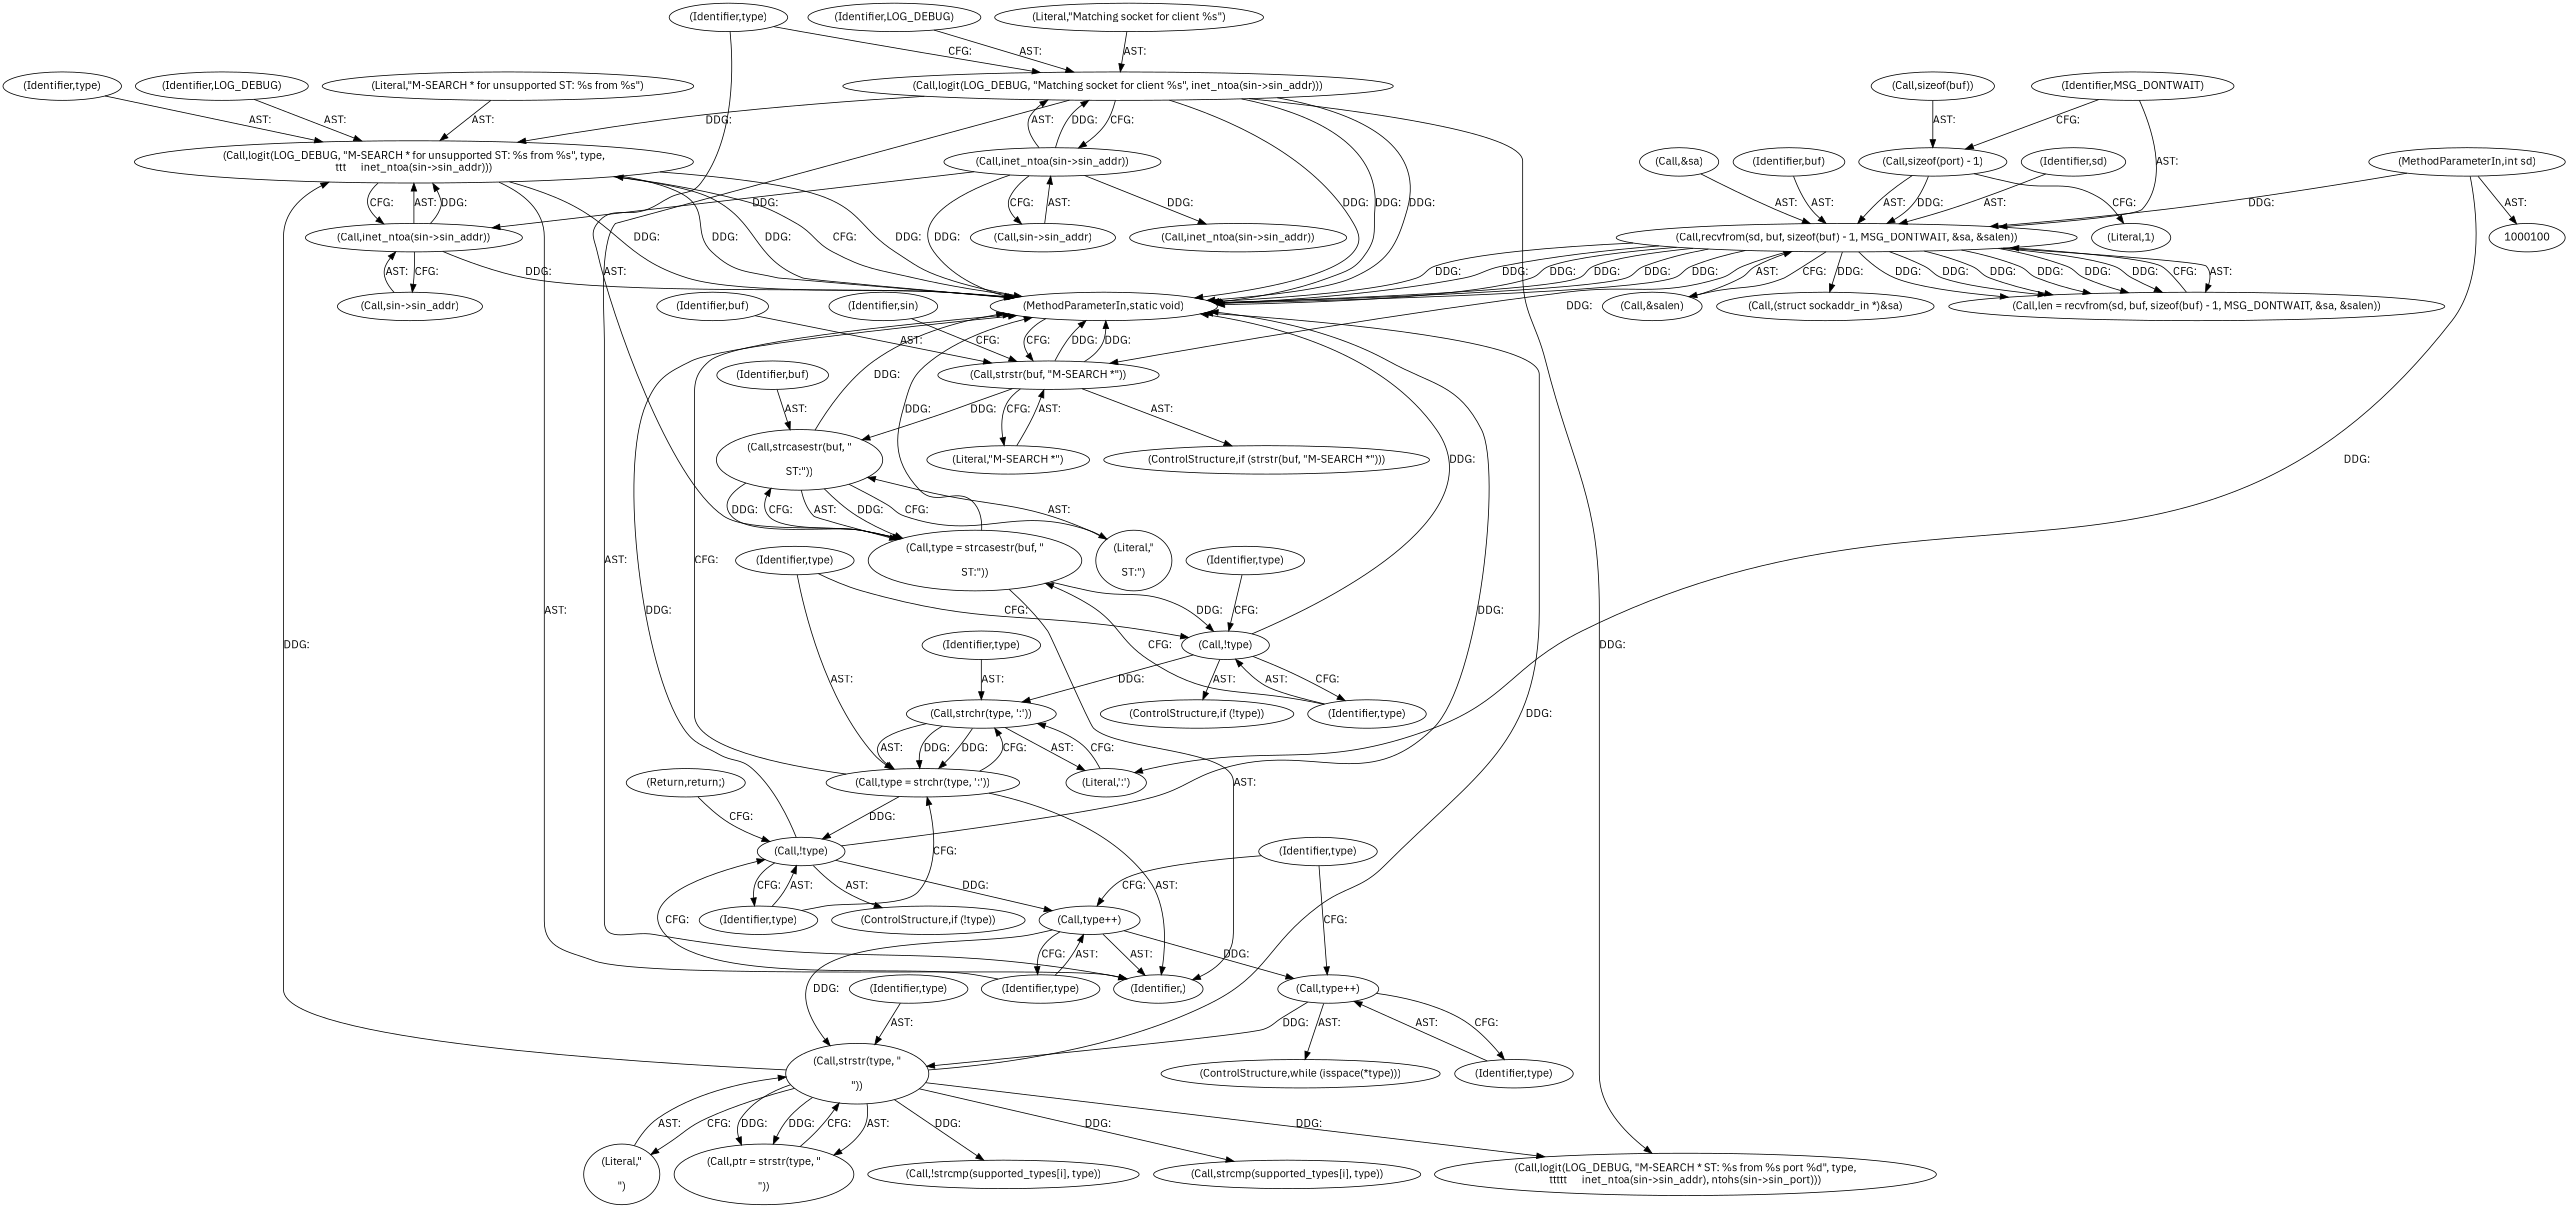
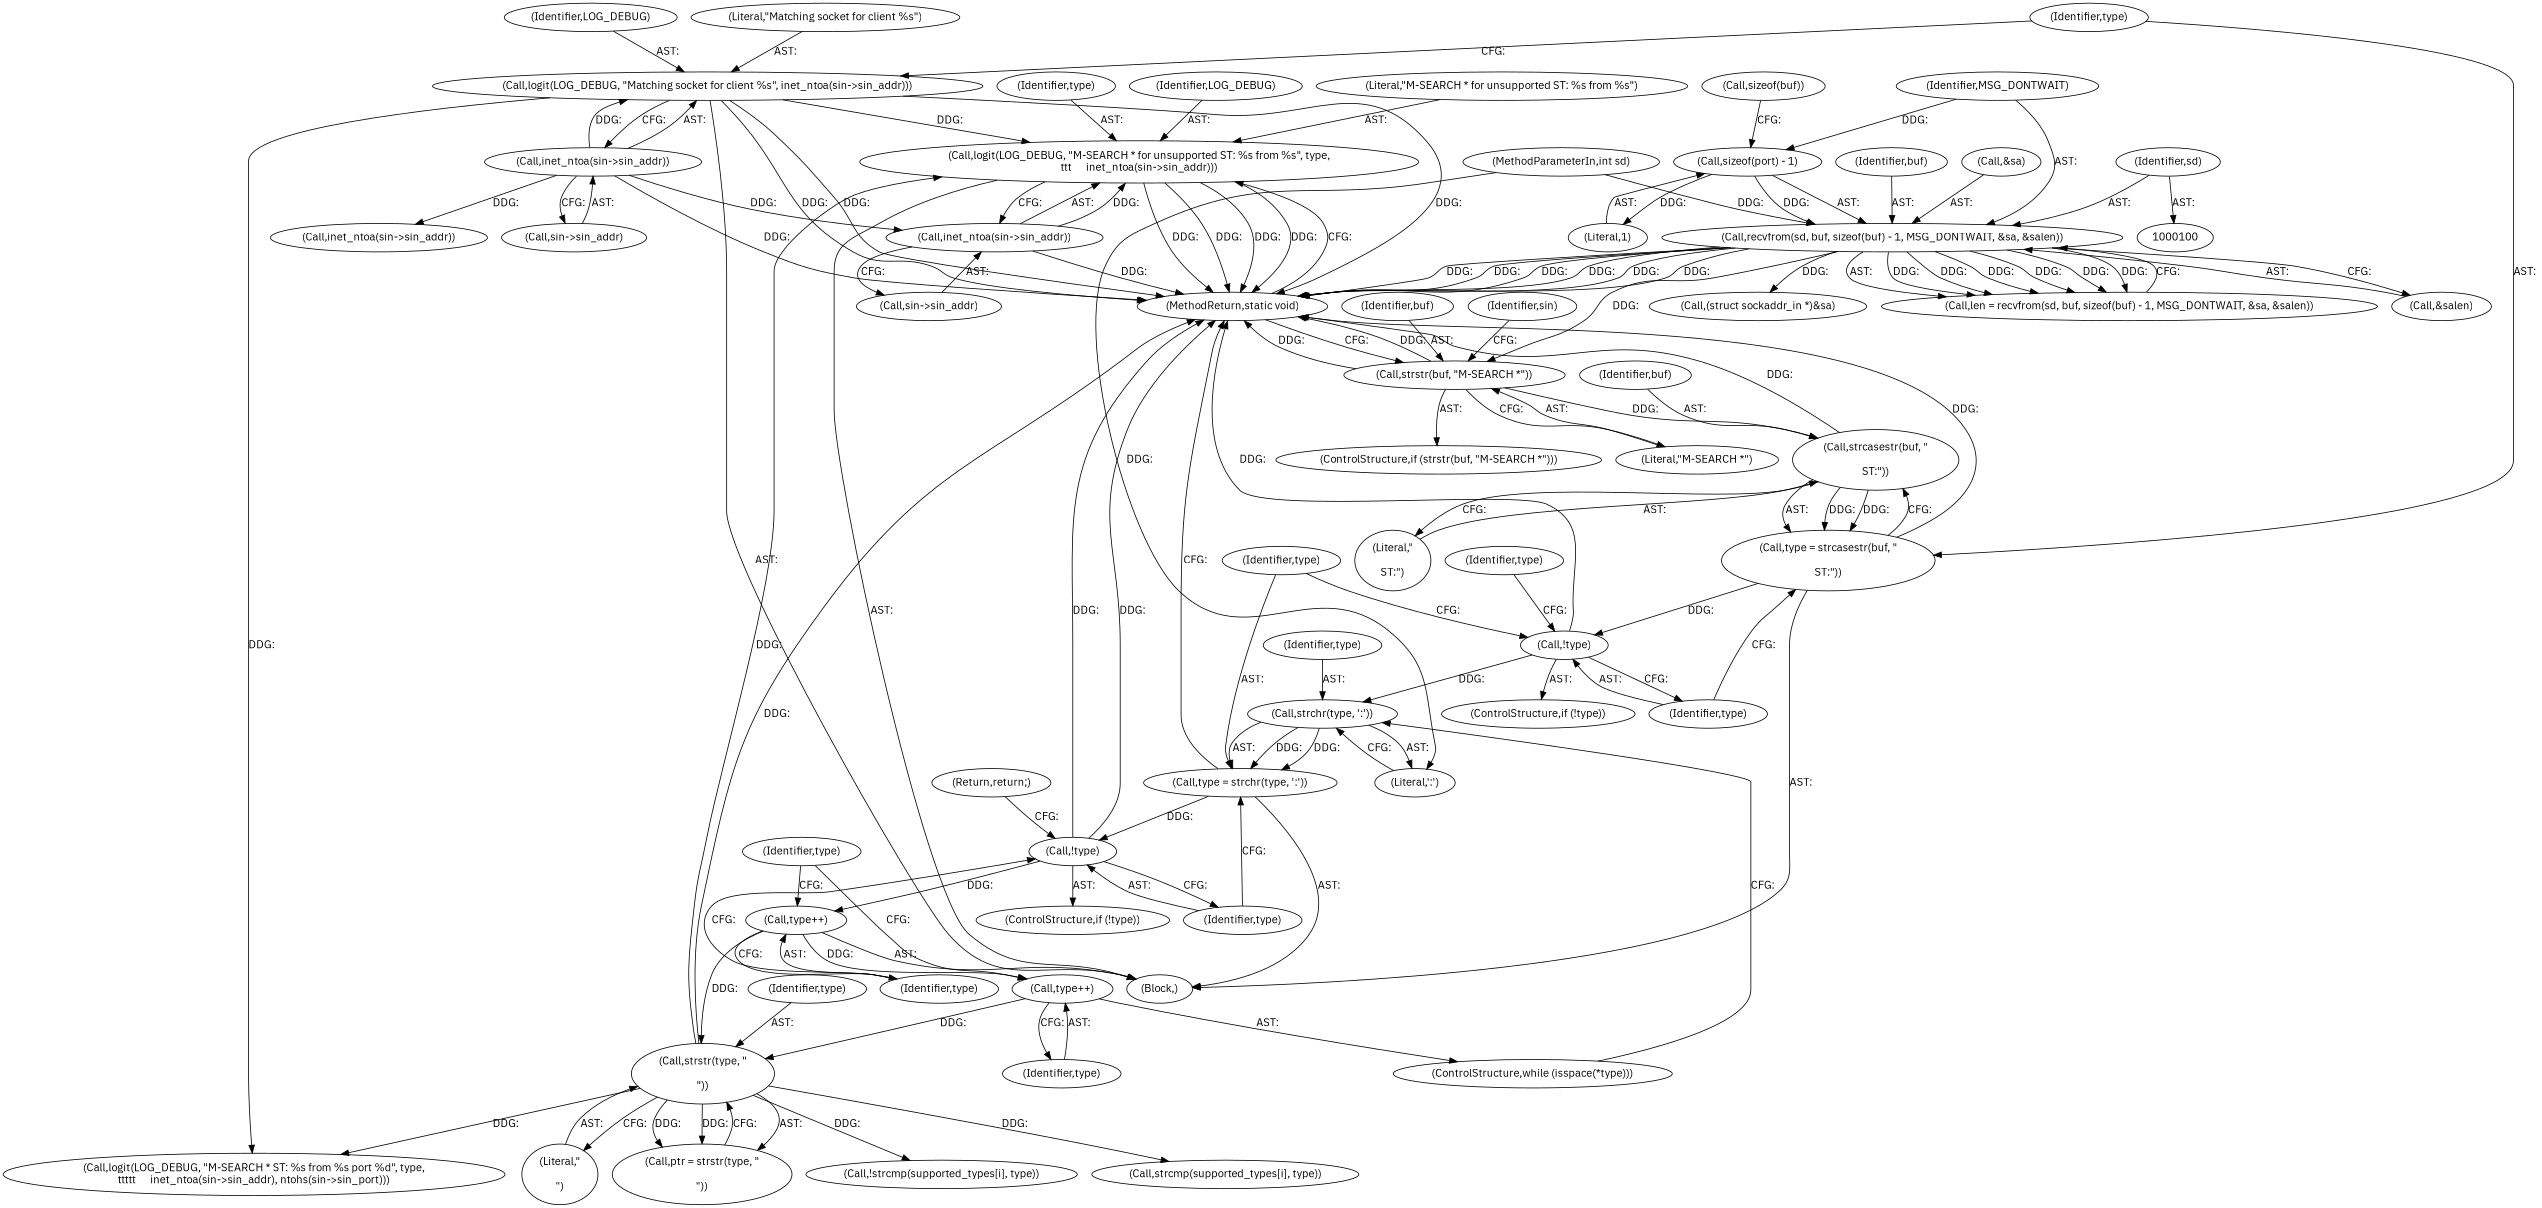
(1945, 121) -> (1771, 121)
(2070, 121) -> (1916, 121)
none -> (1642, 190)
(2495, 197) -> (2171, 196)
(2126, 203) -> (1675, 203)
(1104, 306) -> (1232, 306)
(998, 757) -> (1751, 791)
(1158, 989) -> (1160, 989)
